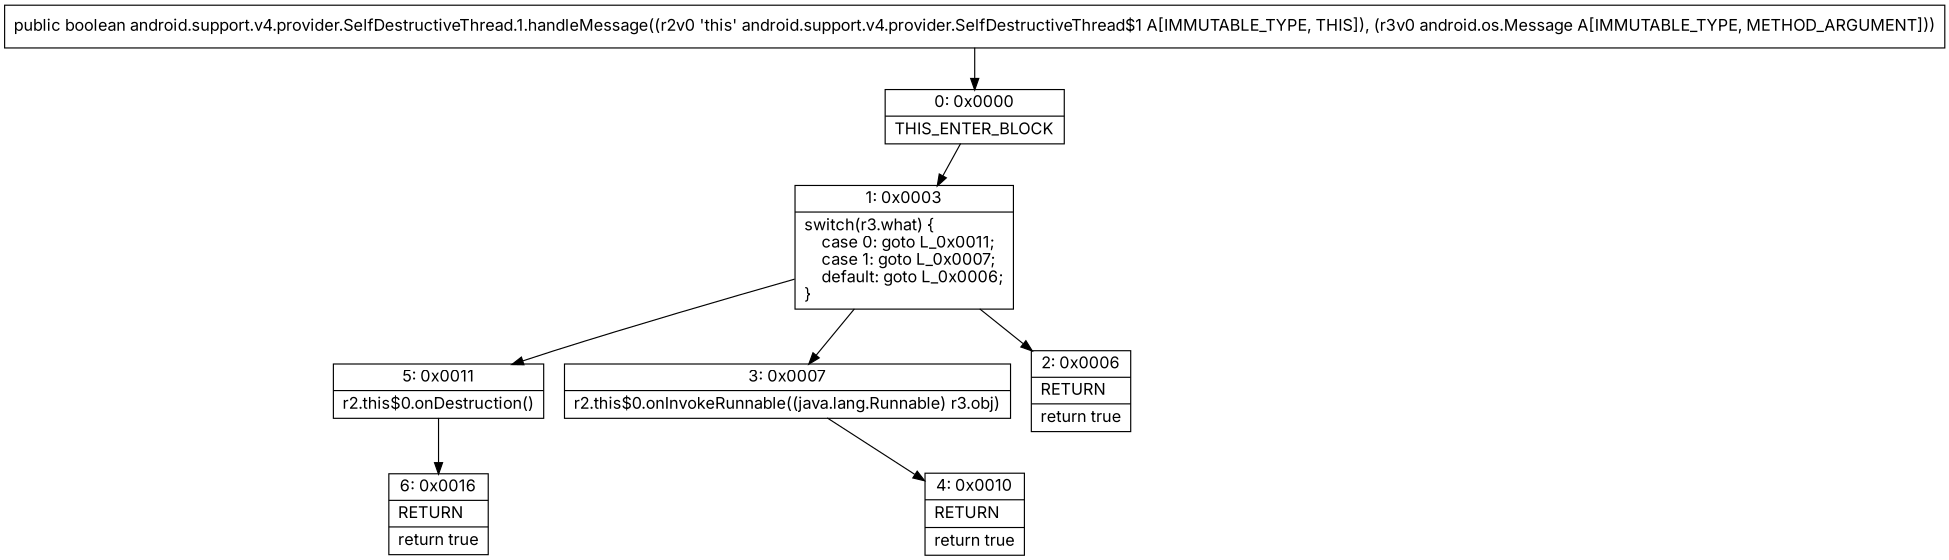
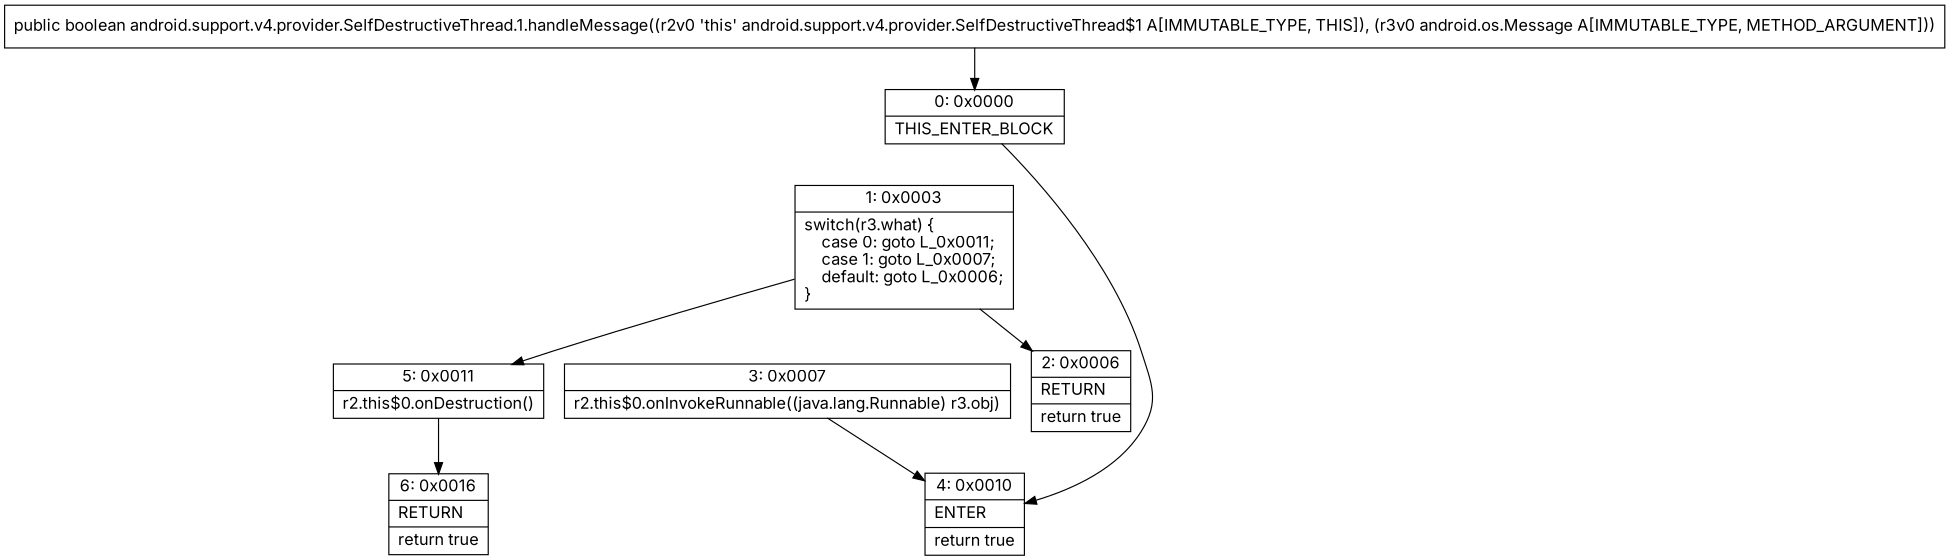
(952, 160) -> (1134, 332)
(835, 332) -> none
(967, 513) -> (961, 513)
